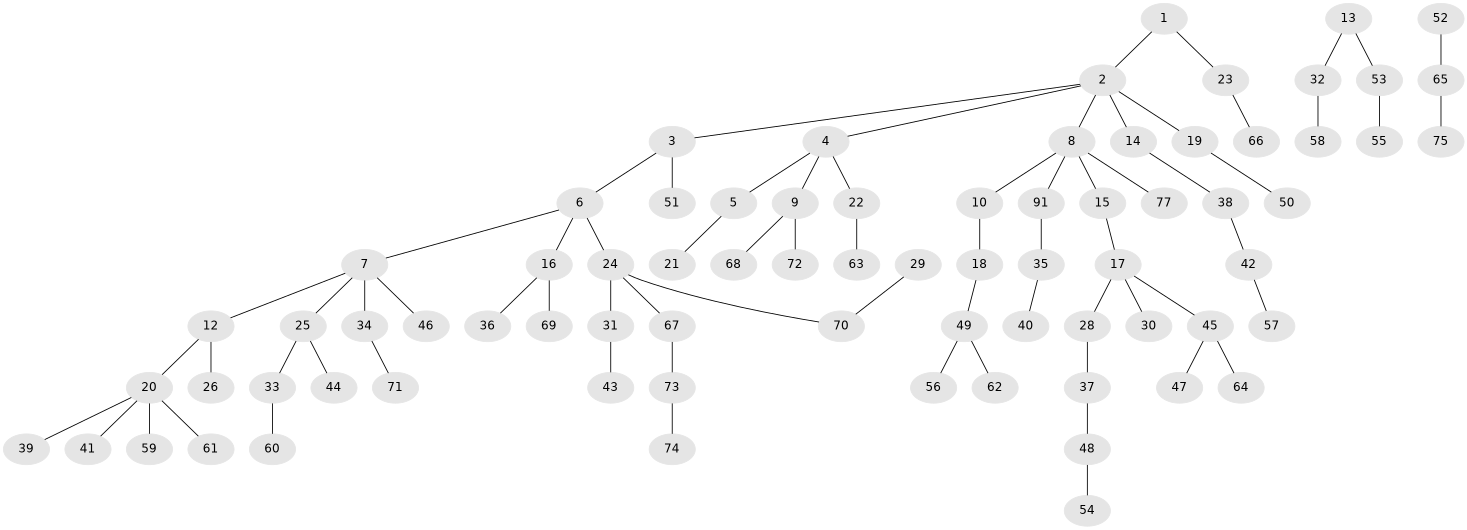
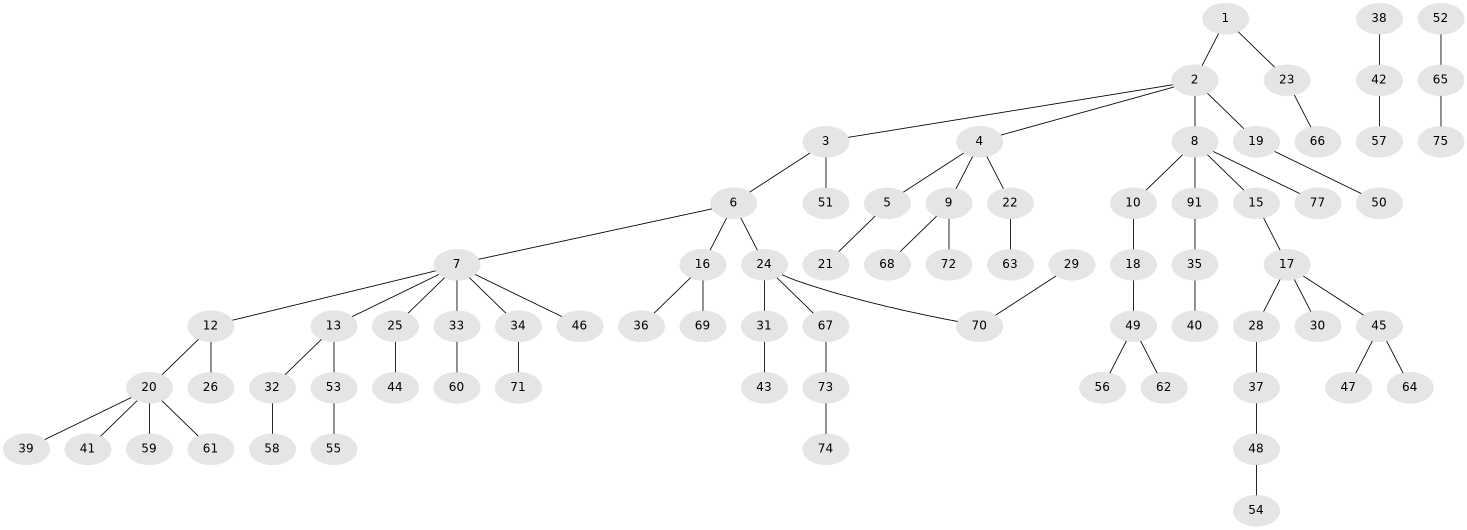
(1133, 142) -> none
none -> (396, 296)
(288, 357) -> (457, 296)
